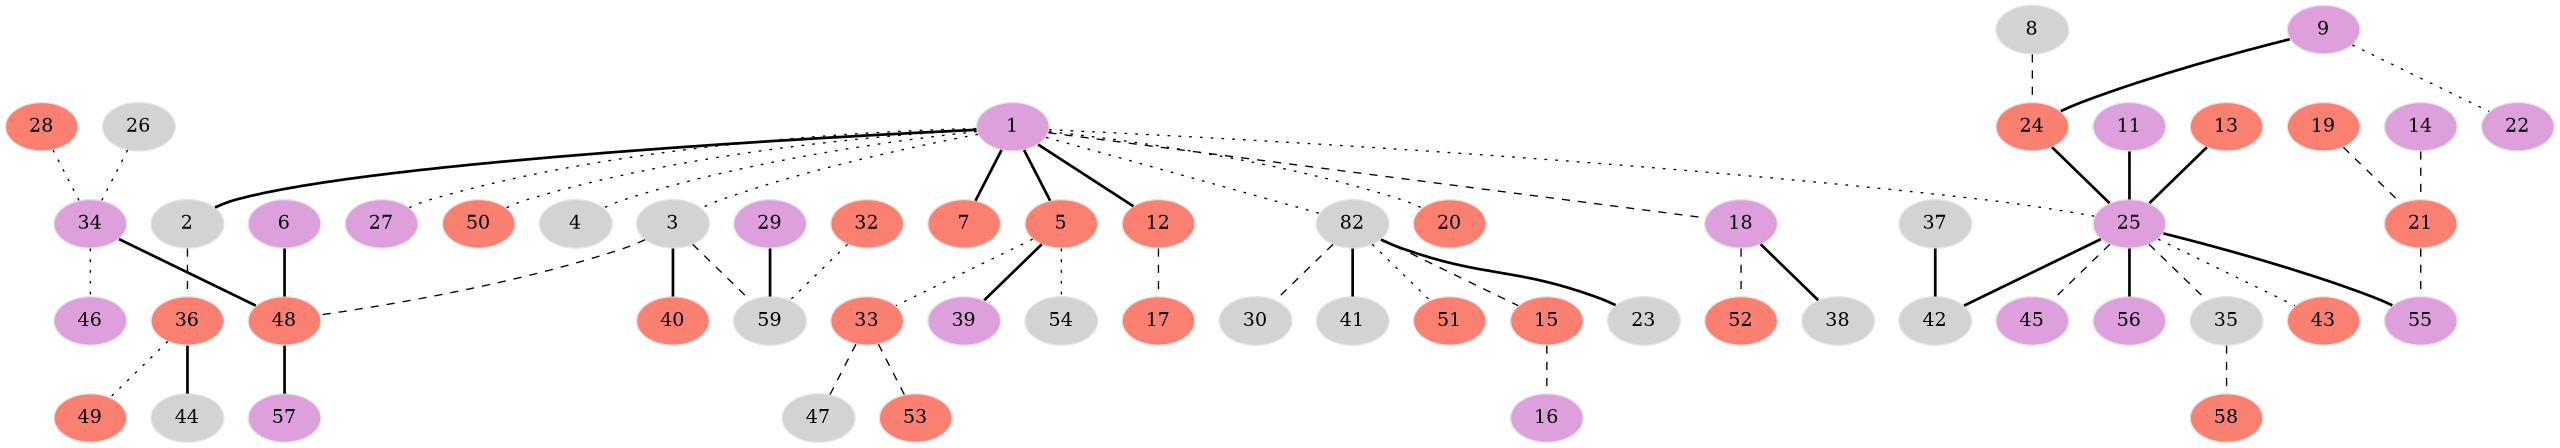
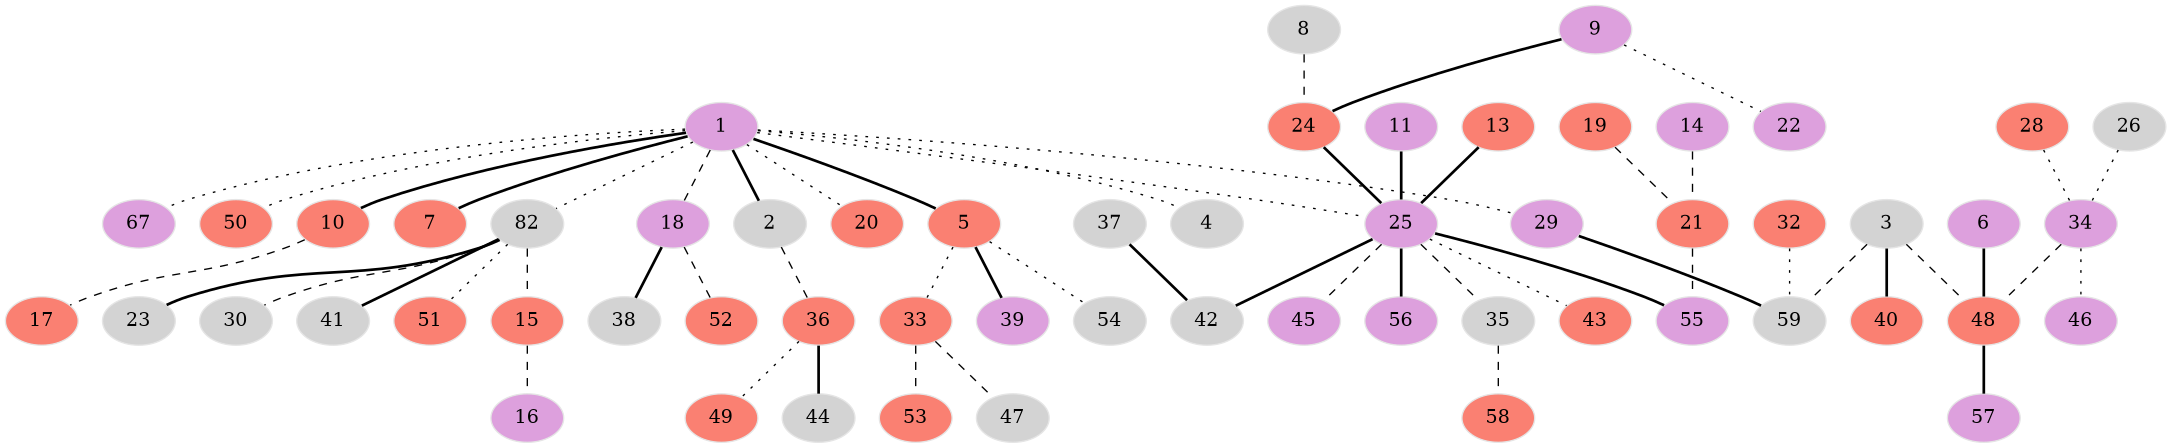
(838, 165) -> (1137, 159)
(382, 224) -> (139, 224)
(1158, 224) -> (333, 224)
(177, 267) -> (2032, 272)
